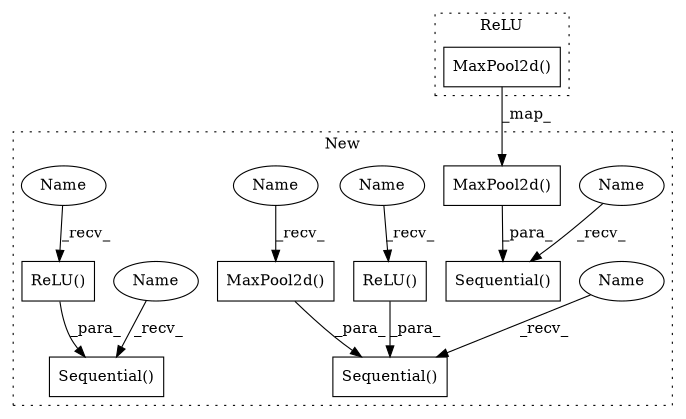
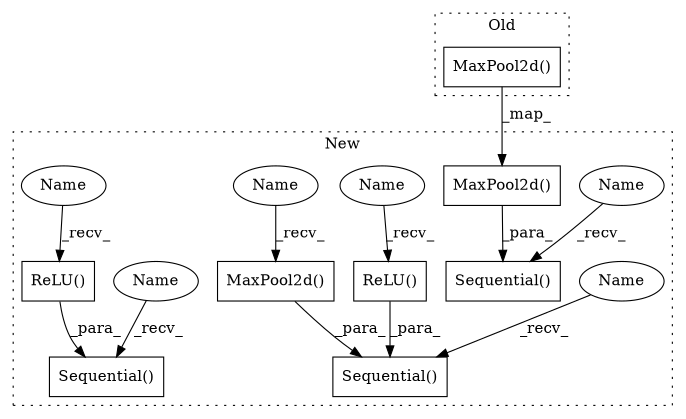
(502, 26) -> (502, 26)
